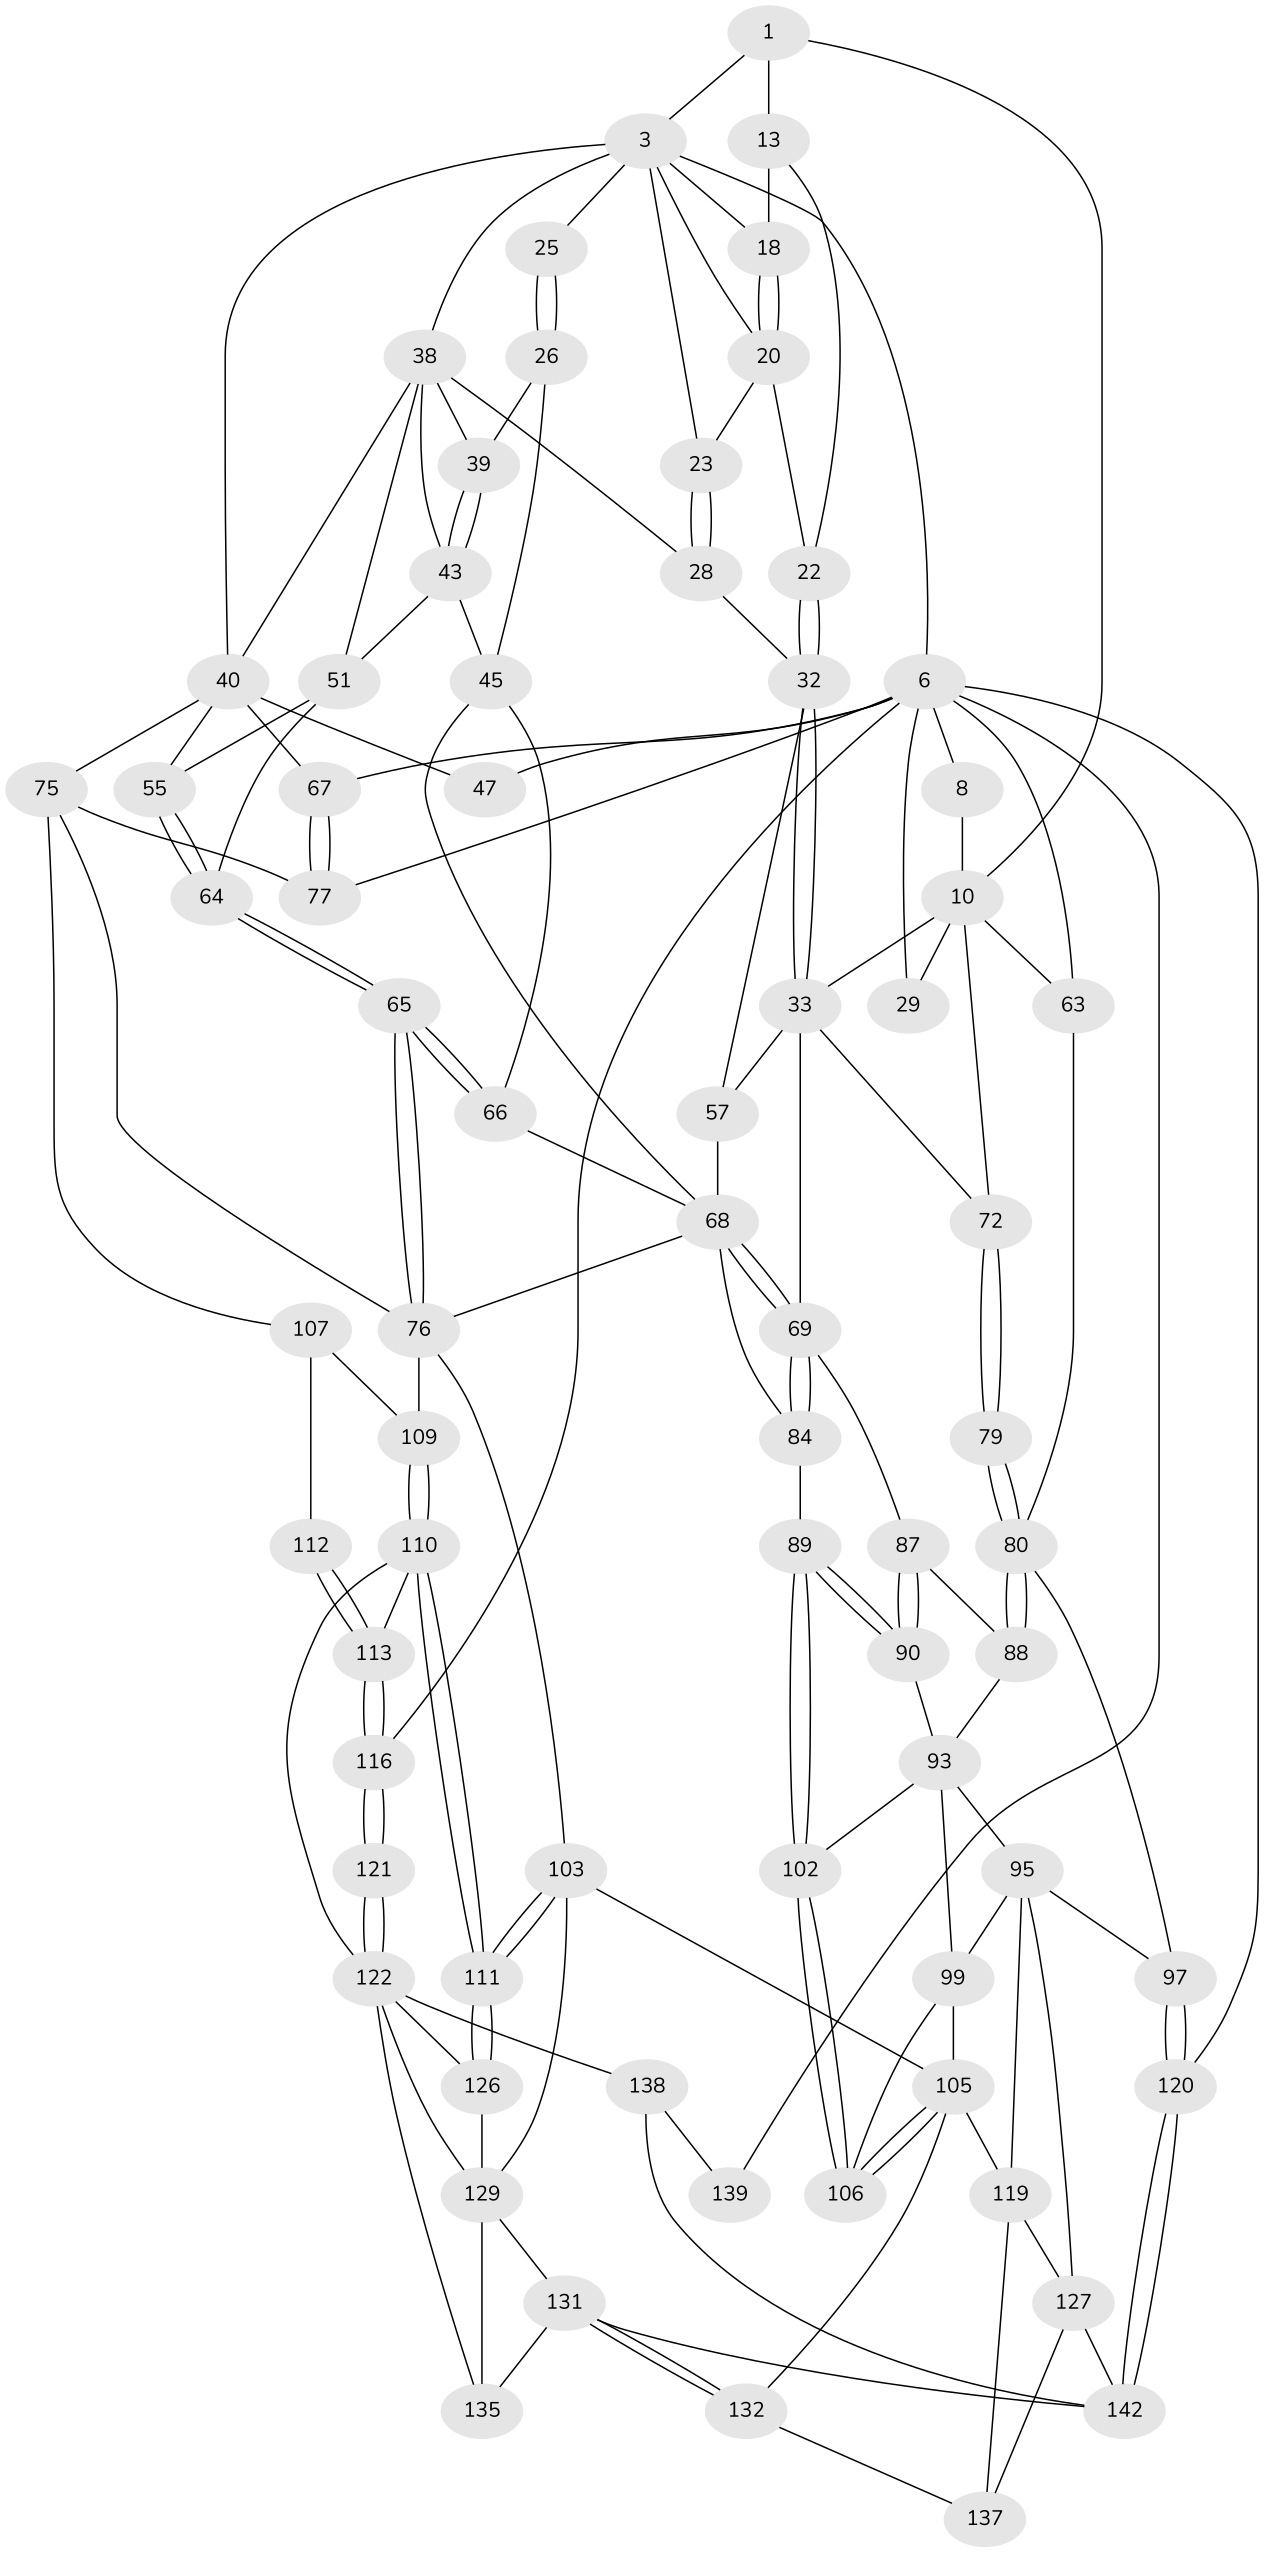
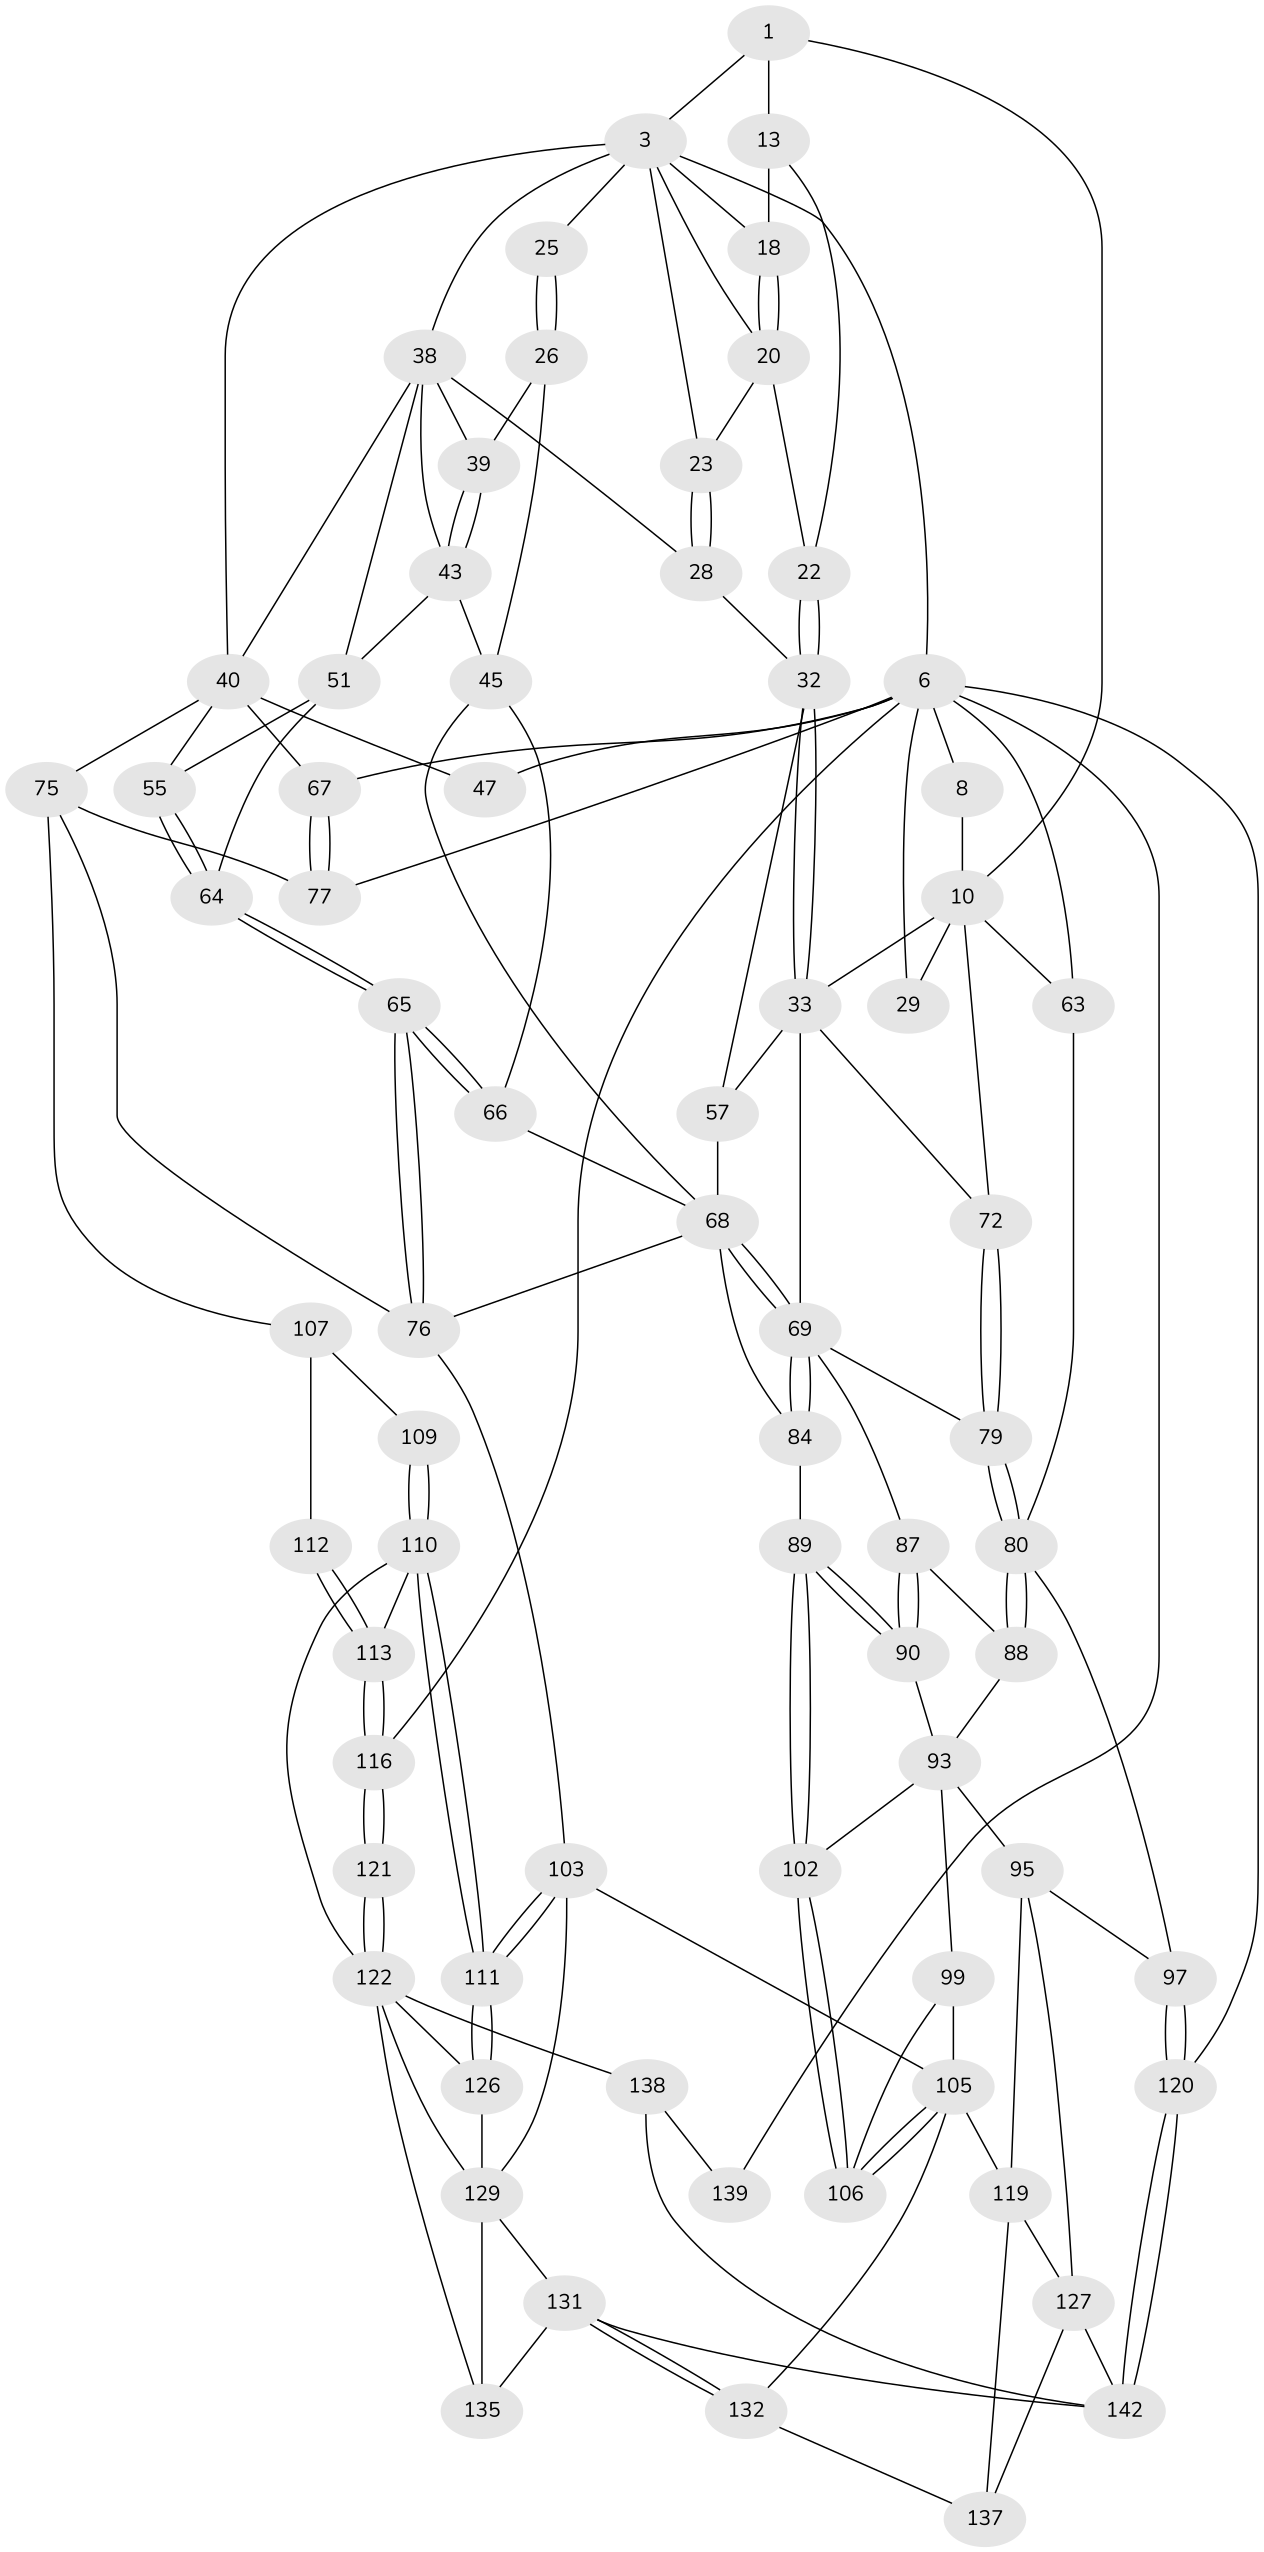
(419, 1384) -> none
none -> (895, 1384)
(988, 1925) -> none
